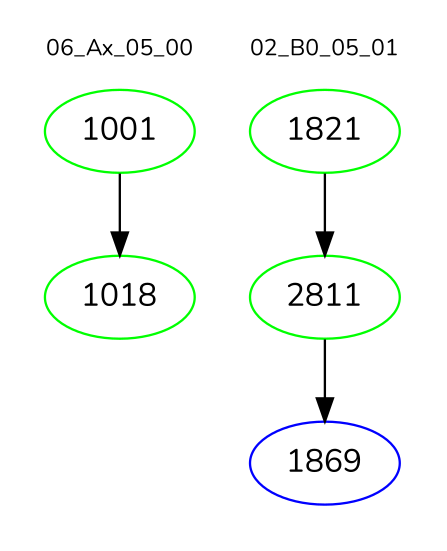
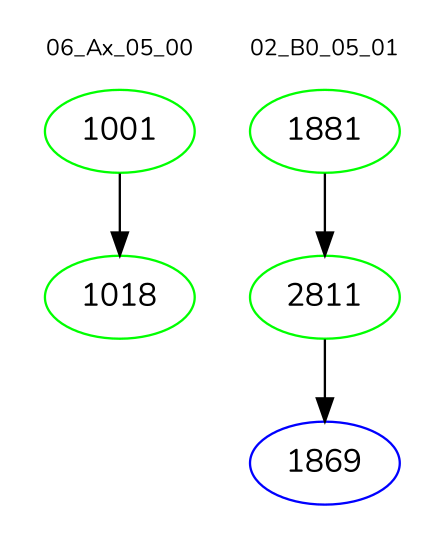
(325, 131) -> (325, 131)
